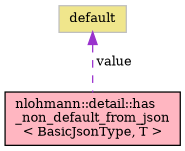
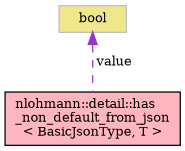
(93, 19) -> (93, 19)
